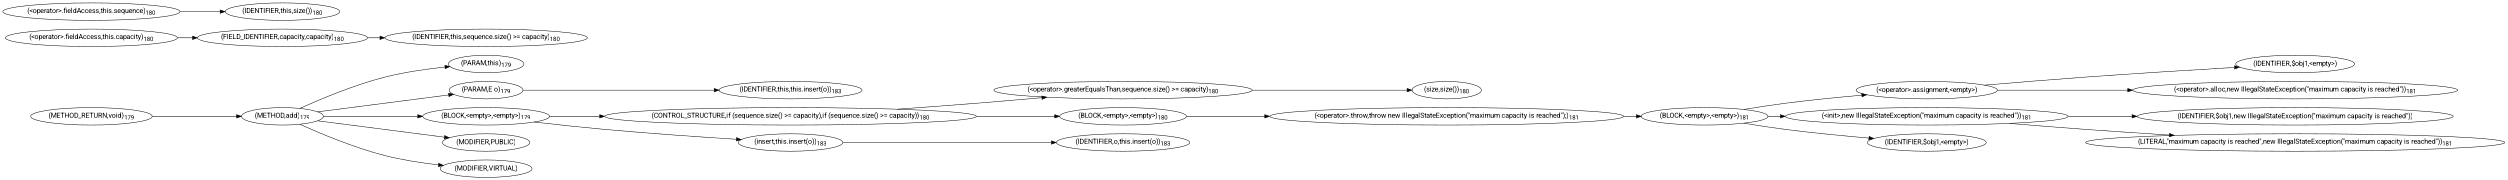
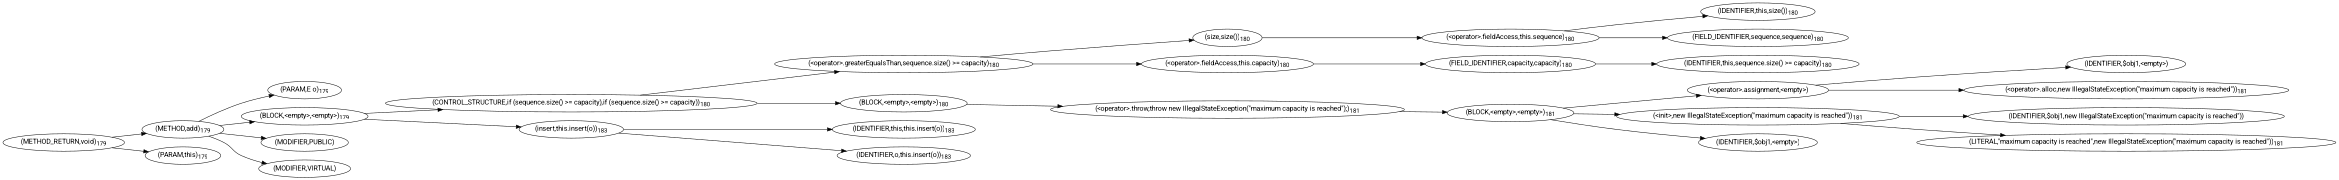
none -> (1340, 38)
none -> (1758, 38)
none -> (1085, 64)
(371, 81) -> (128, 150)
(619, 90) -> (726, 129)
